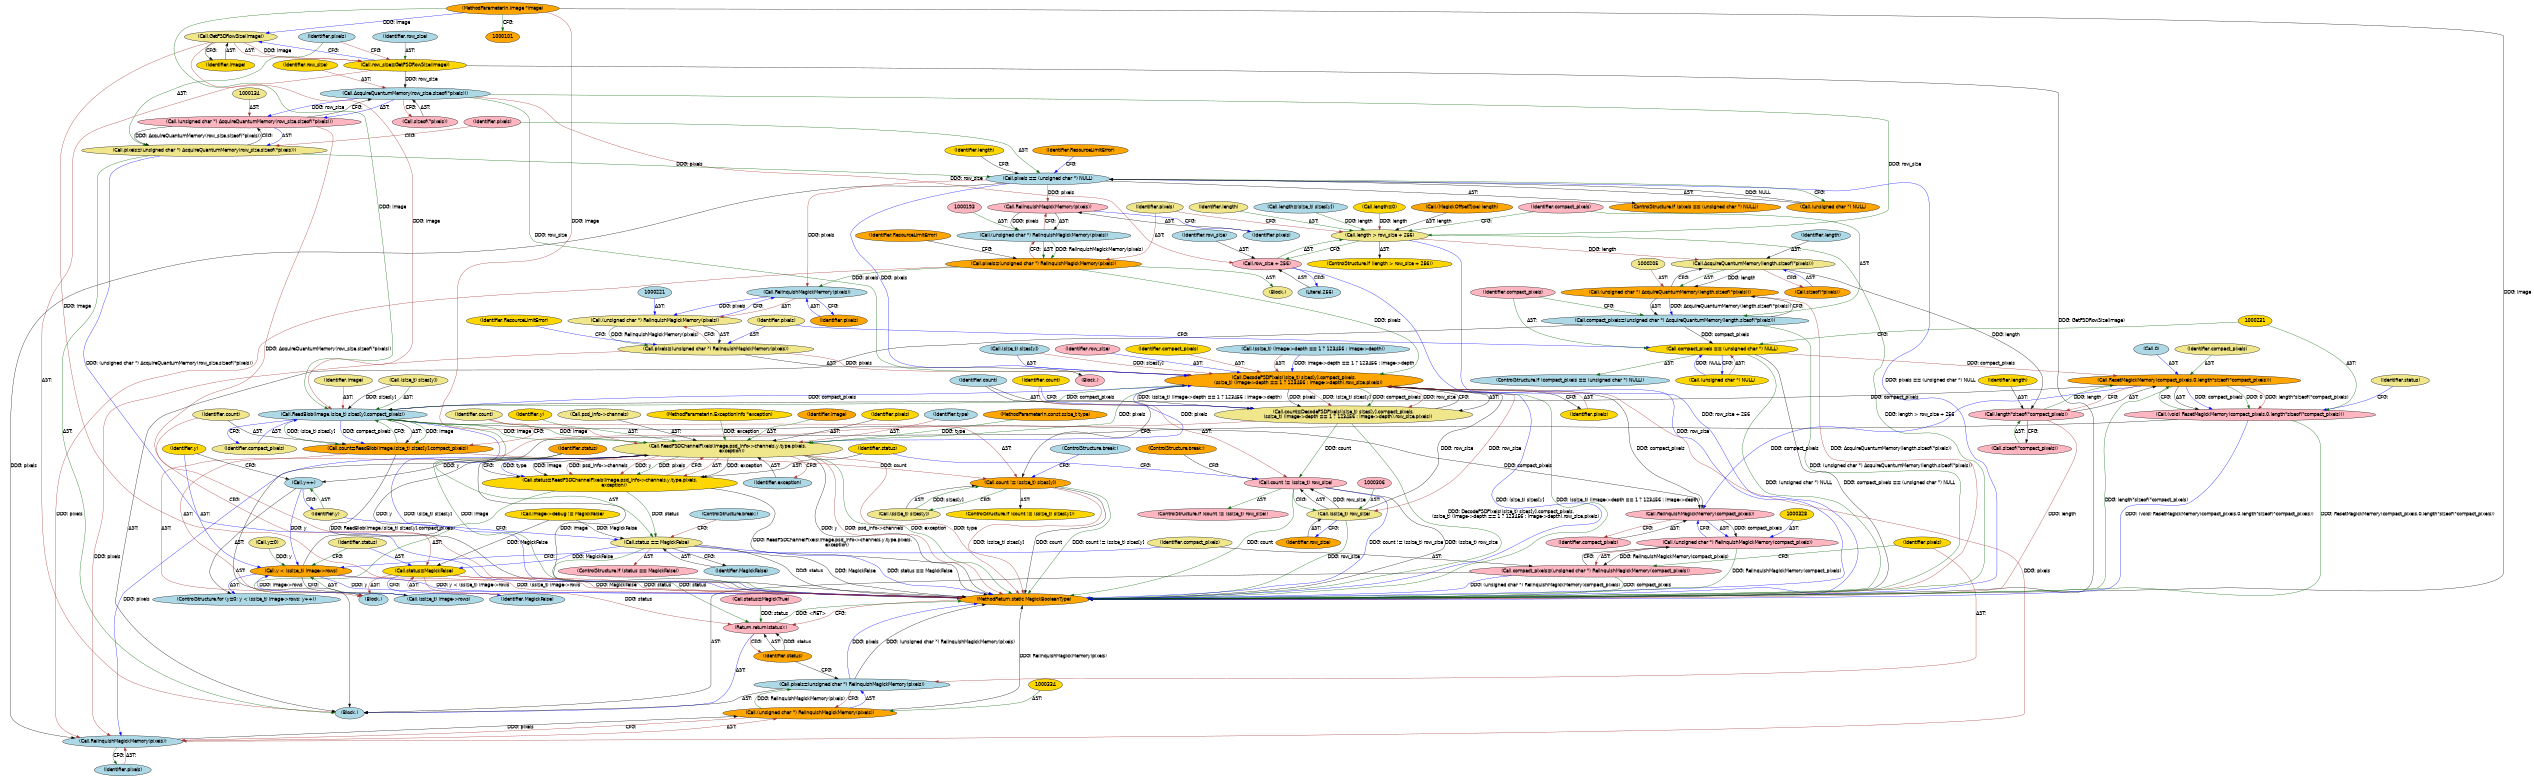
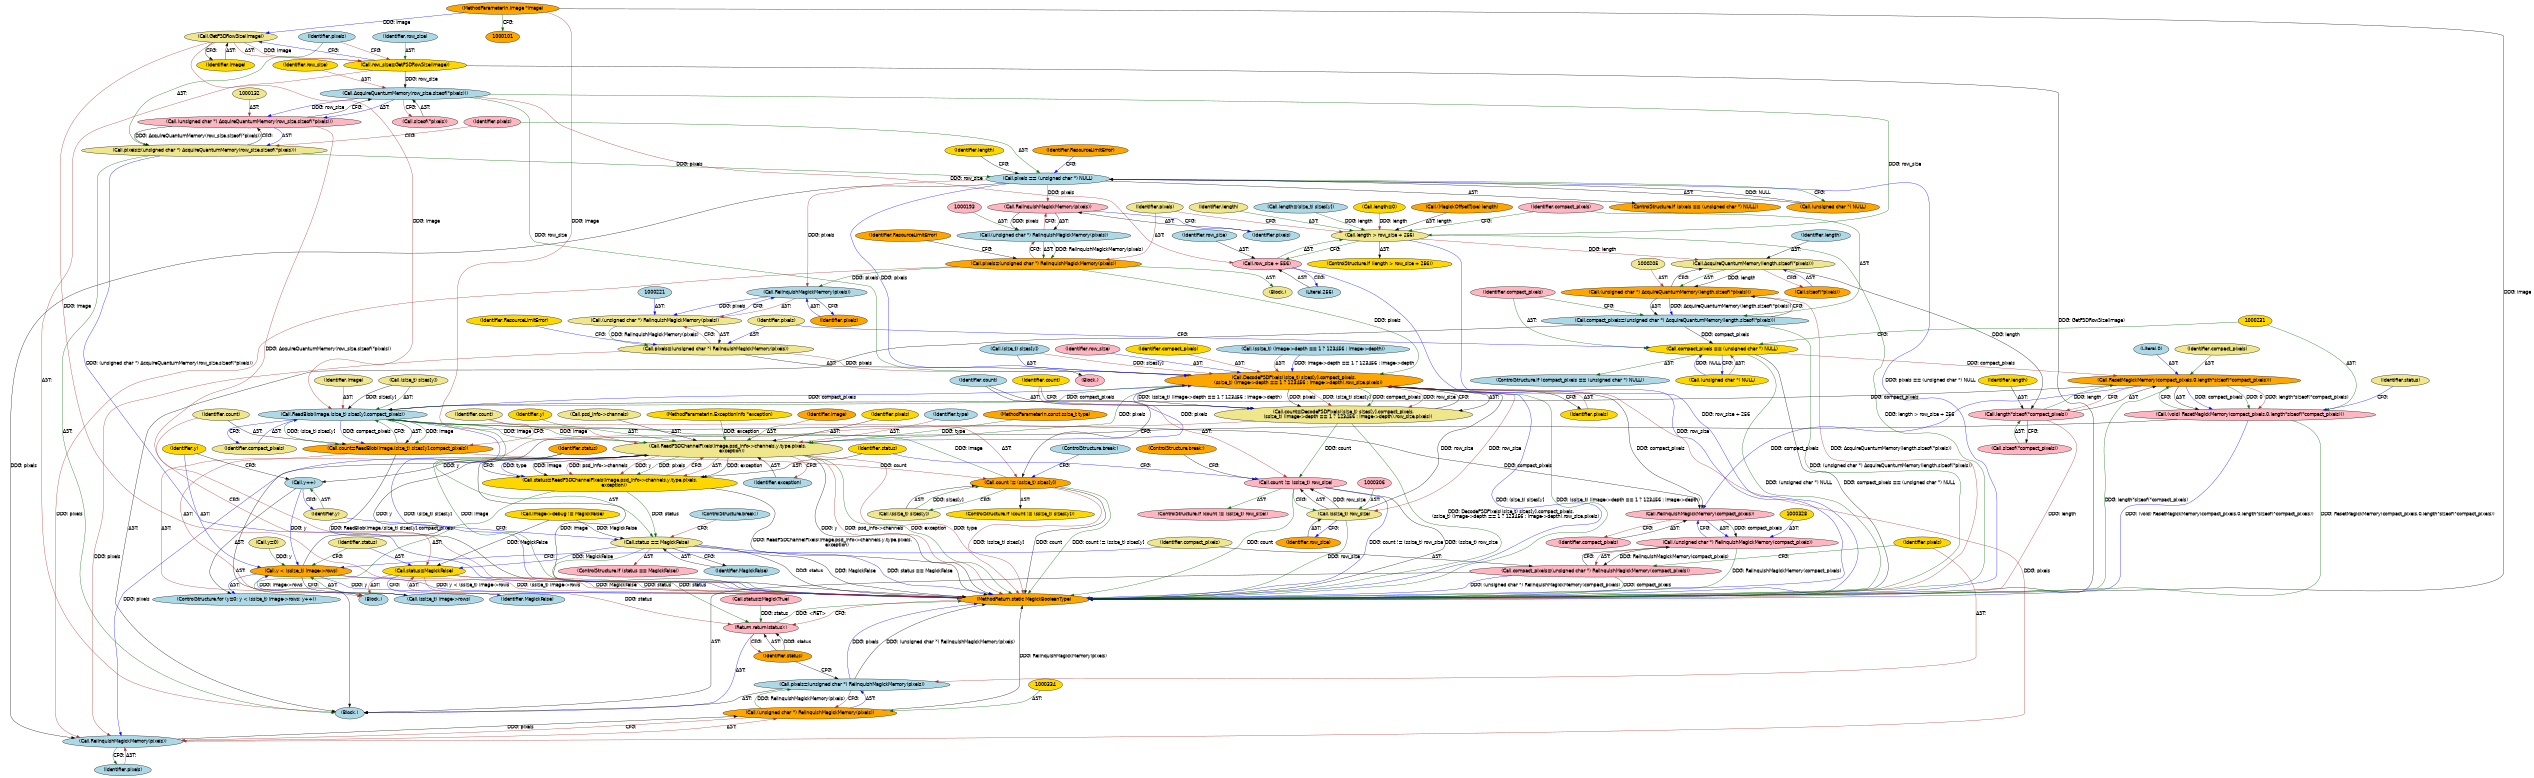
(249, 94) -> (249, 94)
(300, 112) -> (672, 432)
(1267, 264) -> (1267, 264)
(2151, 349) -> (2151, 349)
